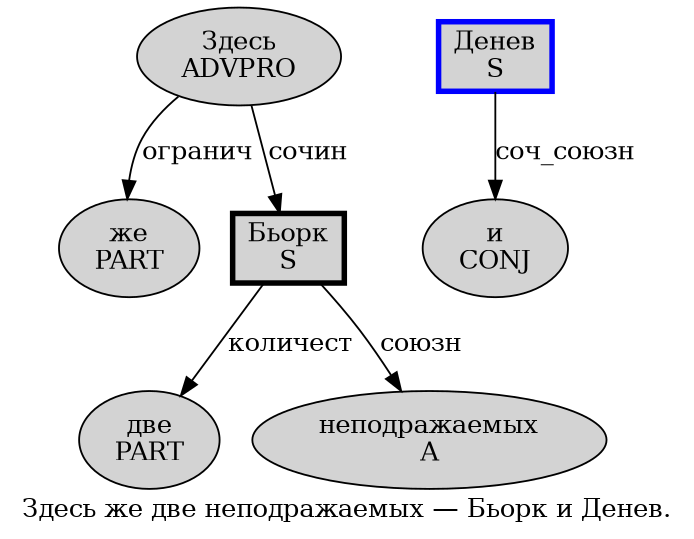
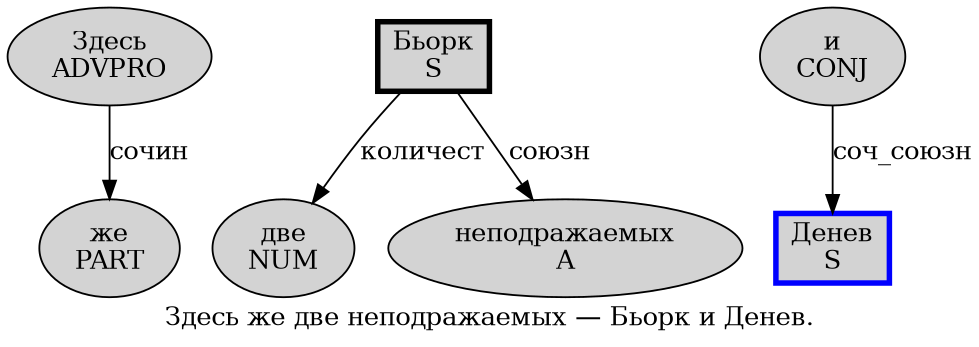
(495, 136) -> (833, 150)
(263, 150) -> none
(198, 152) -> (149, 152)
(149, 440) -> (283, 248)
